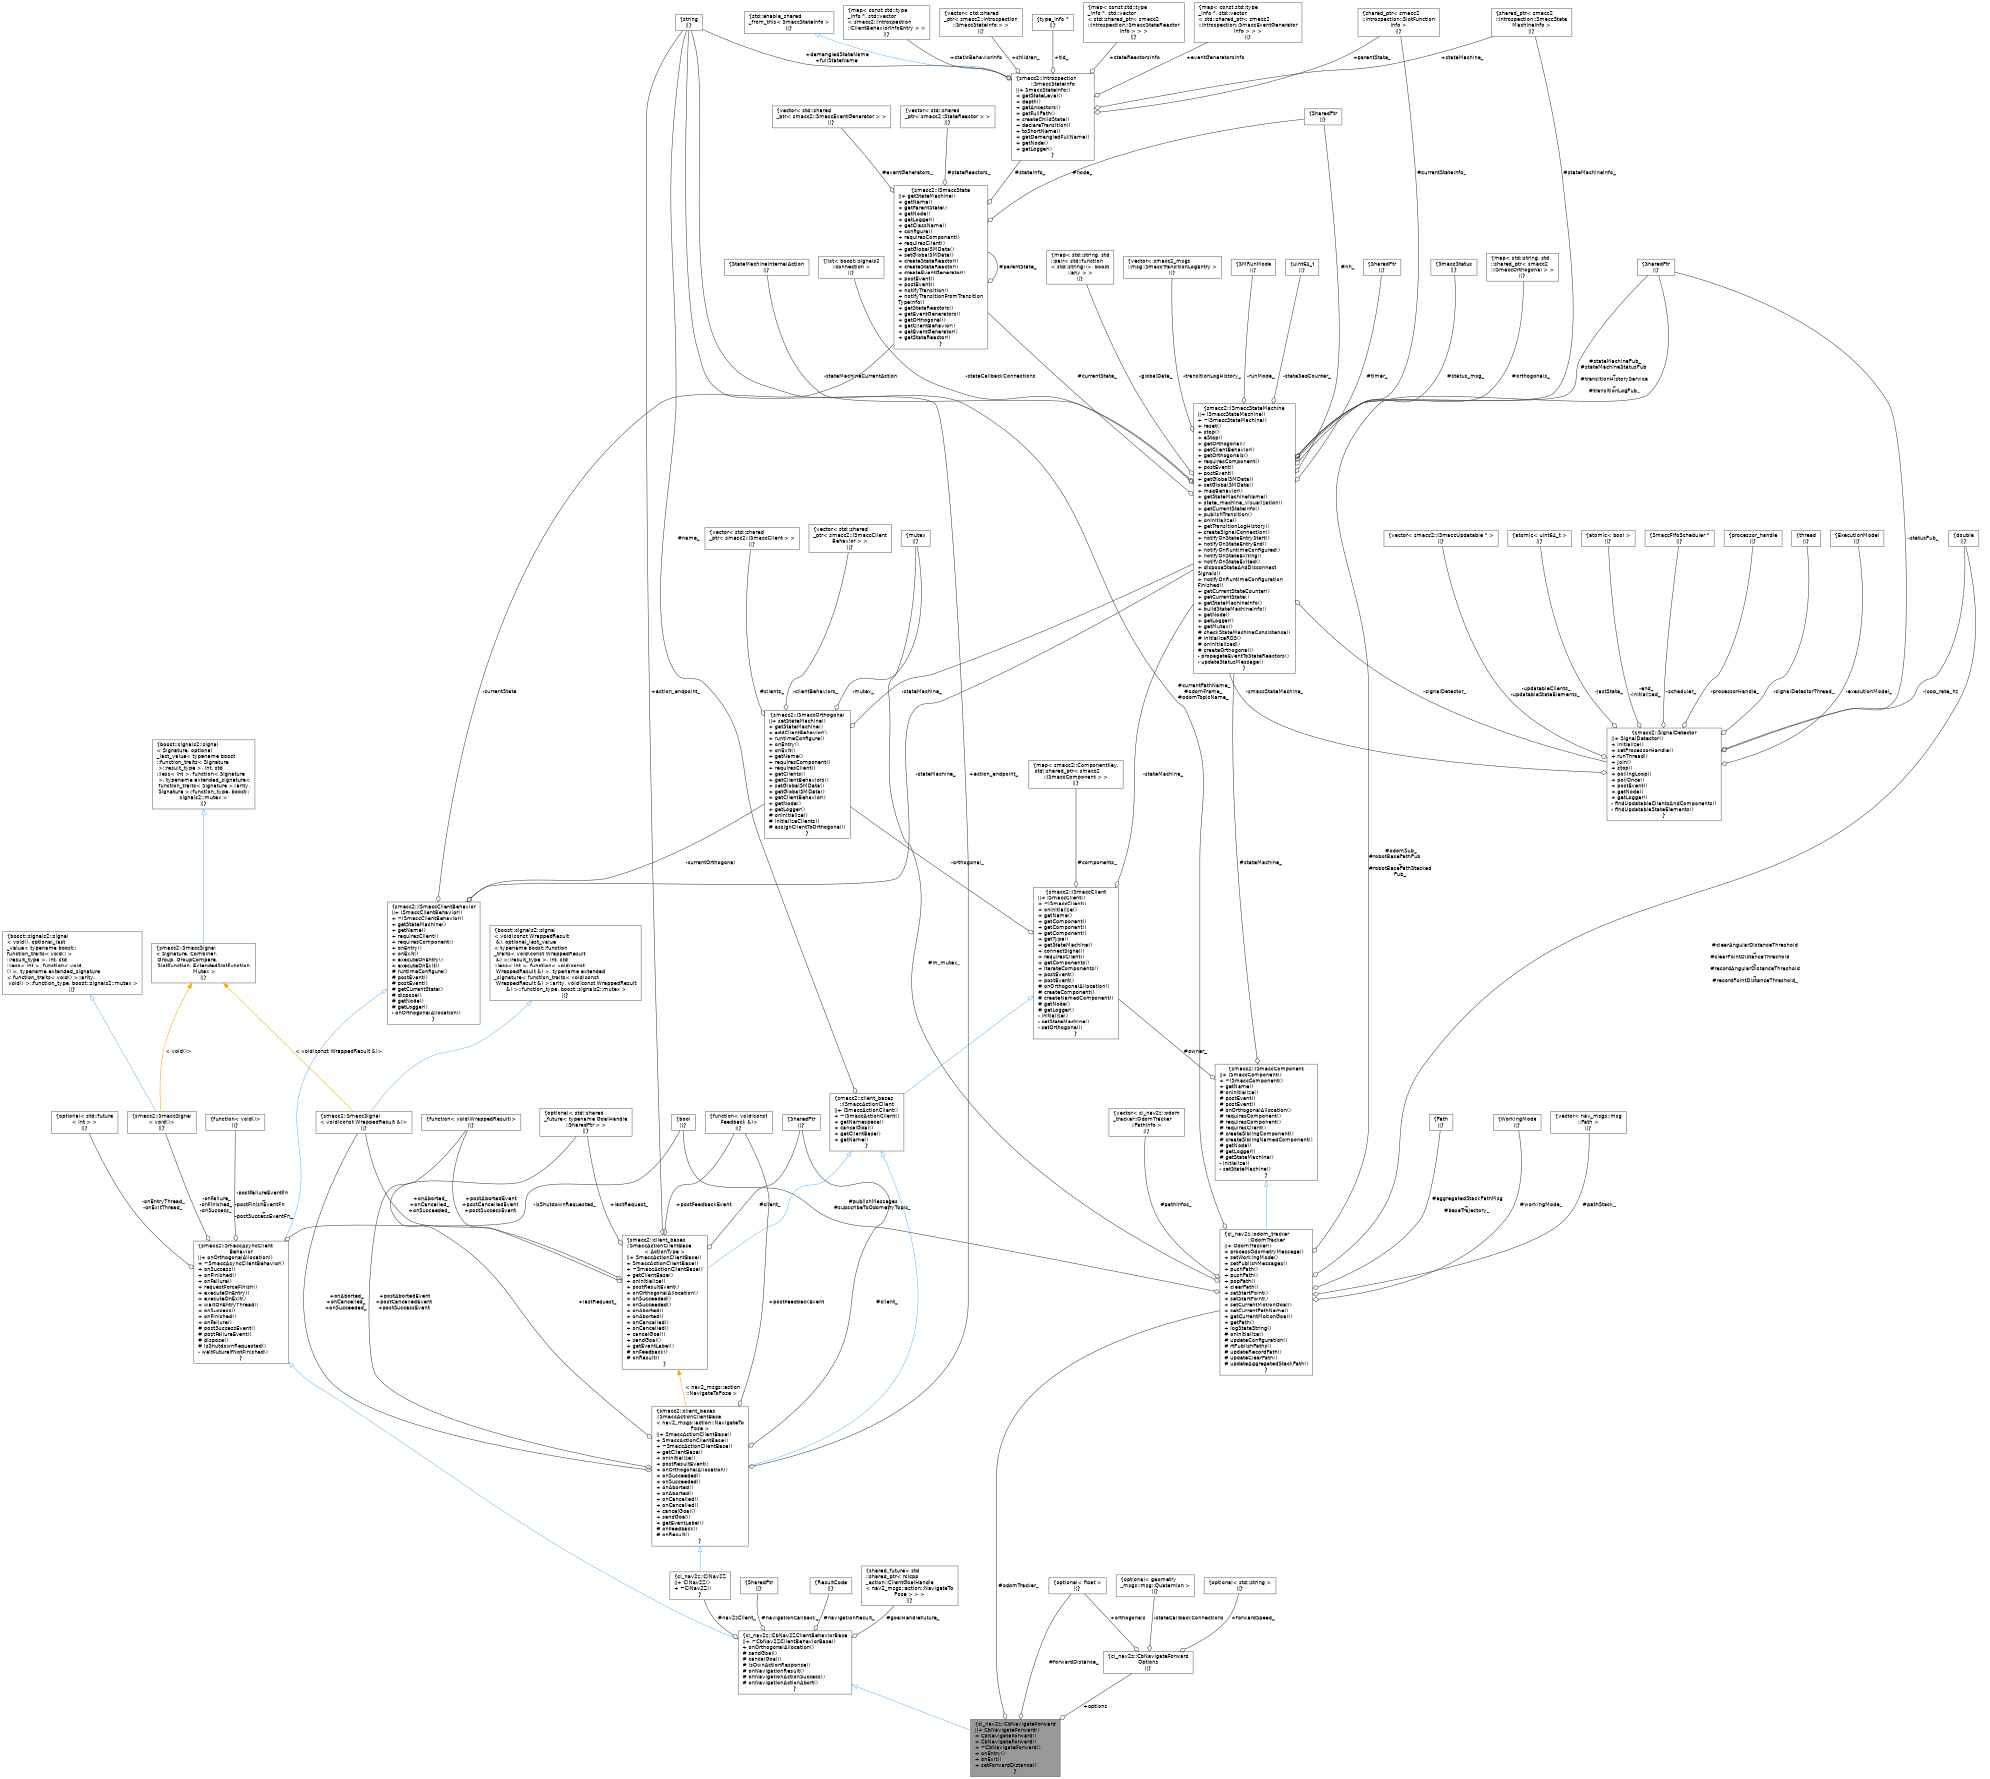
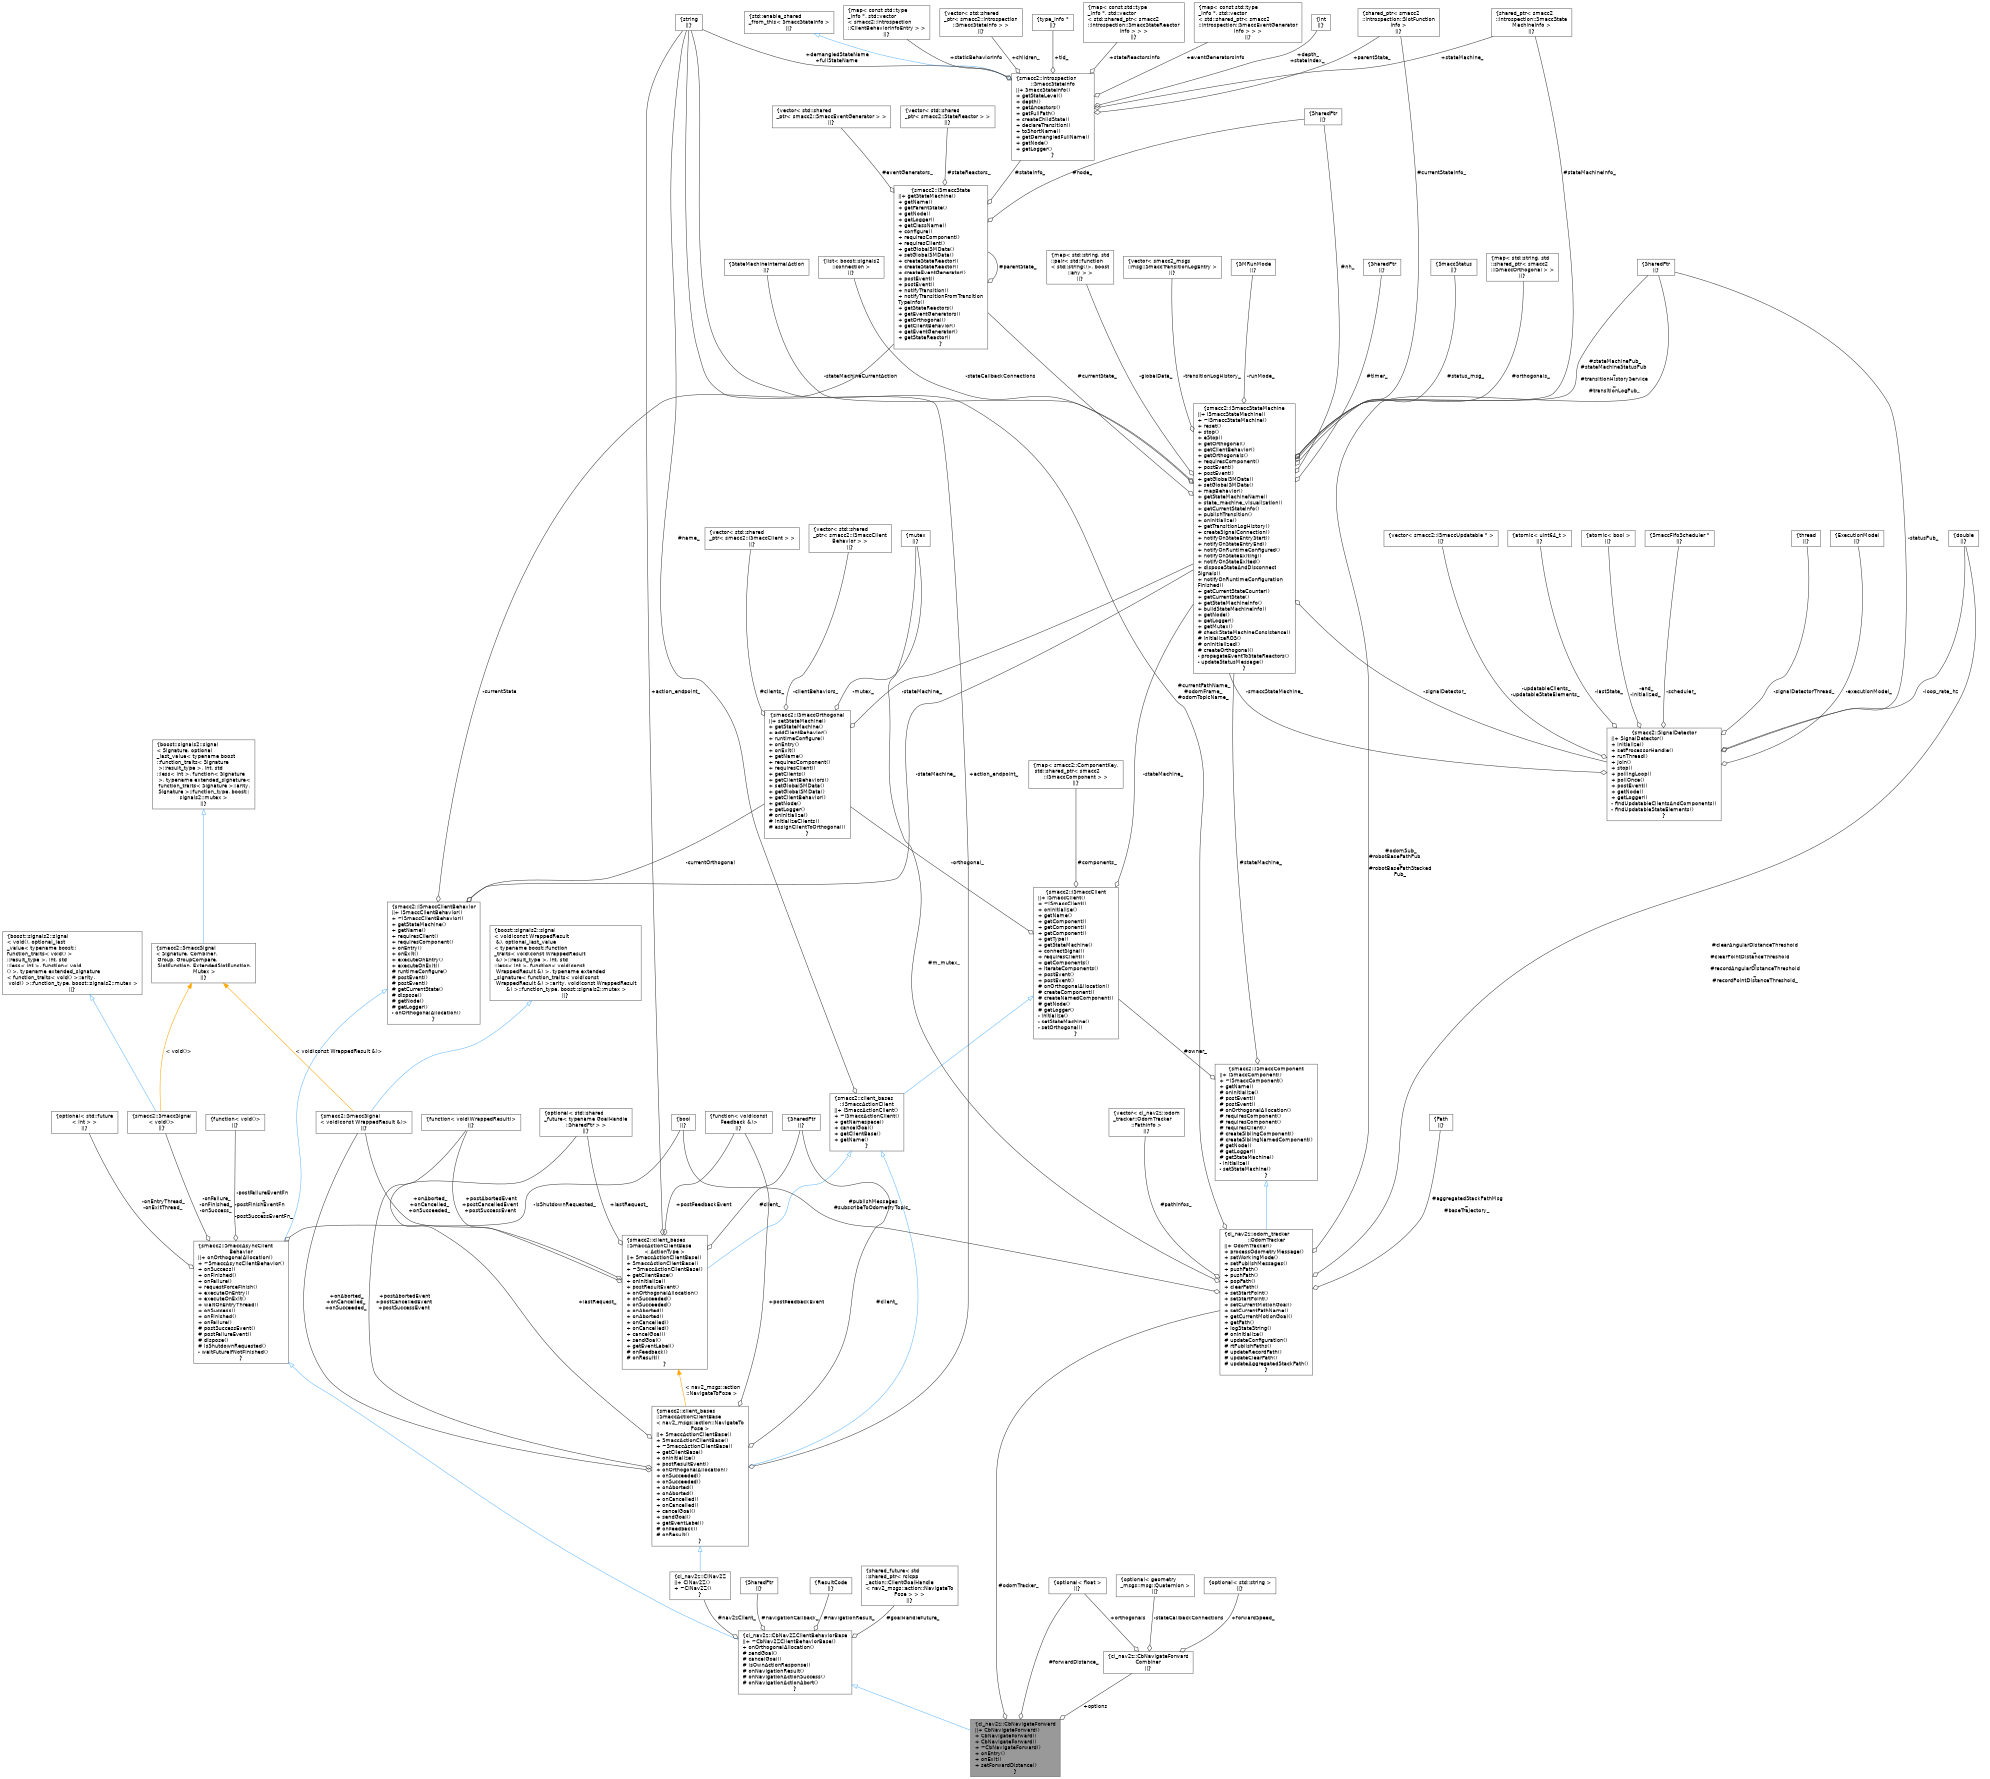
none -> (1321, 23)
(1302, 267) -> none
(1753, 539) -> none
(1517, 1122) -> none
(1588, 1122) -> none
(1148, 1662) -> (1148, 1662)
